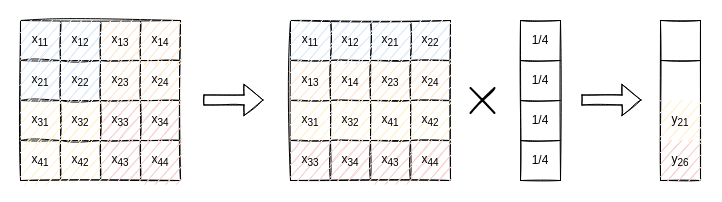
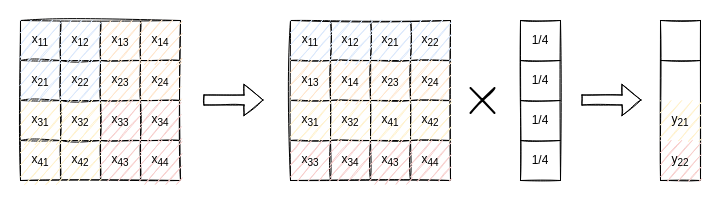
(681, 161) -> (681, 161)
